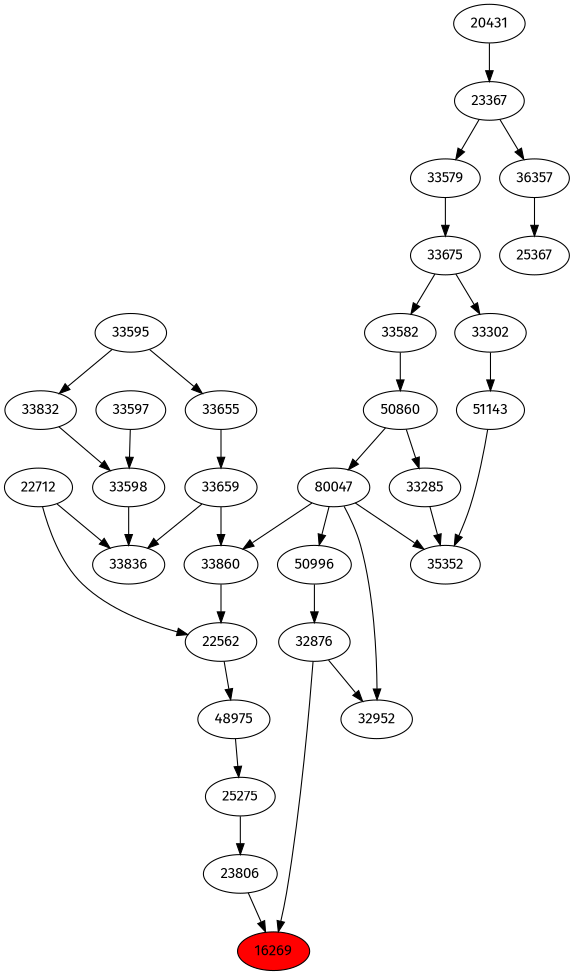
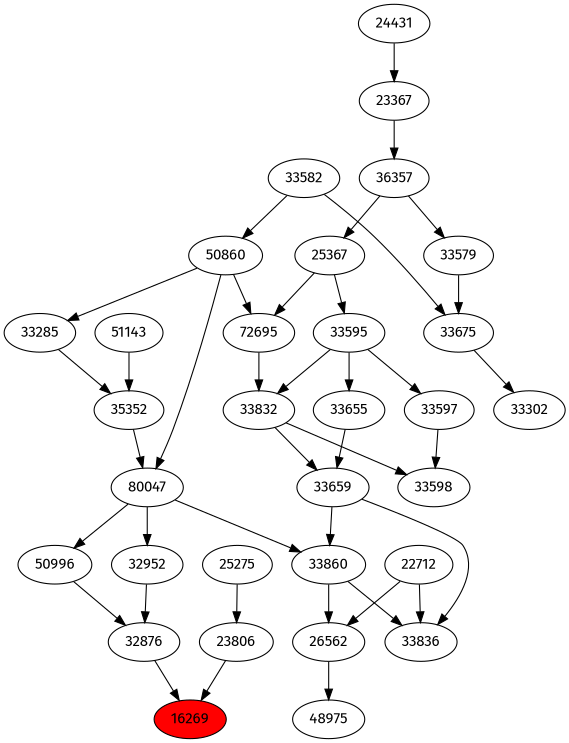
(489, 24) -> (394, 24)
(470, 135) -> (423, 213)
none -> (338, 289)
(426, 289) -> (385, 247)
none -> (259, 333)
(490, 366) -> none
none -> (390, 368)
none -> (292, 445)
(129, 521) -> (368, 598)
(385, 523) -> (137, 443)
(221, 642) -> (329, 642)
(342, 676) -> (146, 598)
(237, 753) -> none
